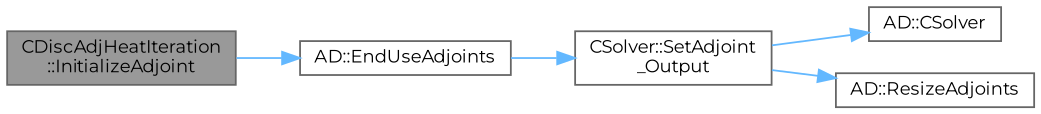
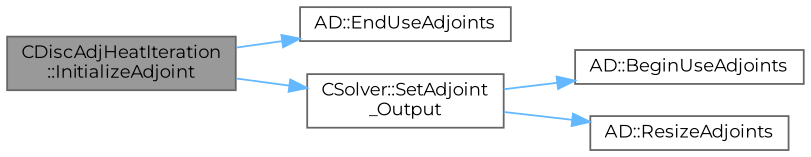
(935, 24) -> (689, 67)
(534, 58) -> (263, 82)
